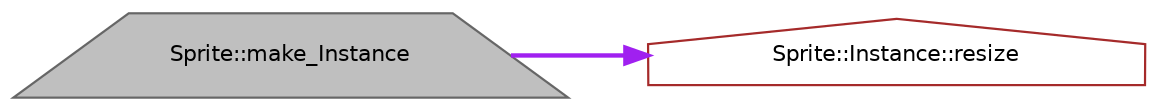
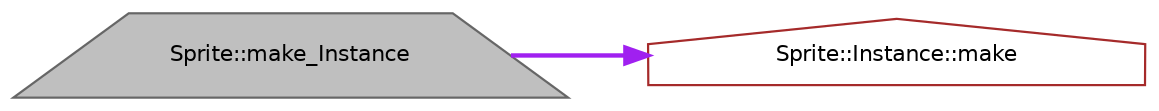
(897, 55) -> (897, 55)
